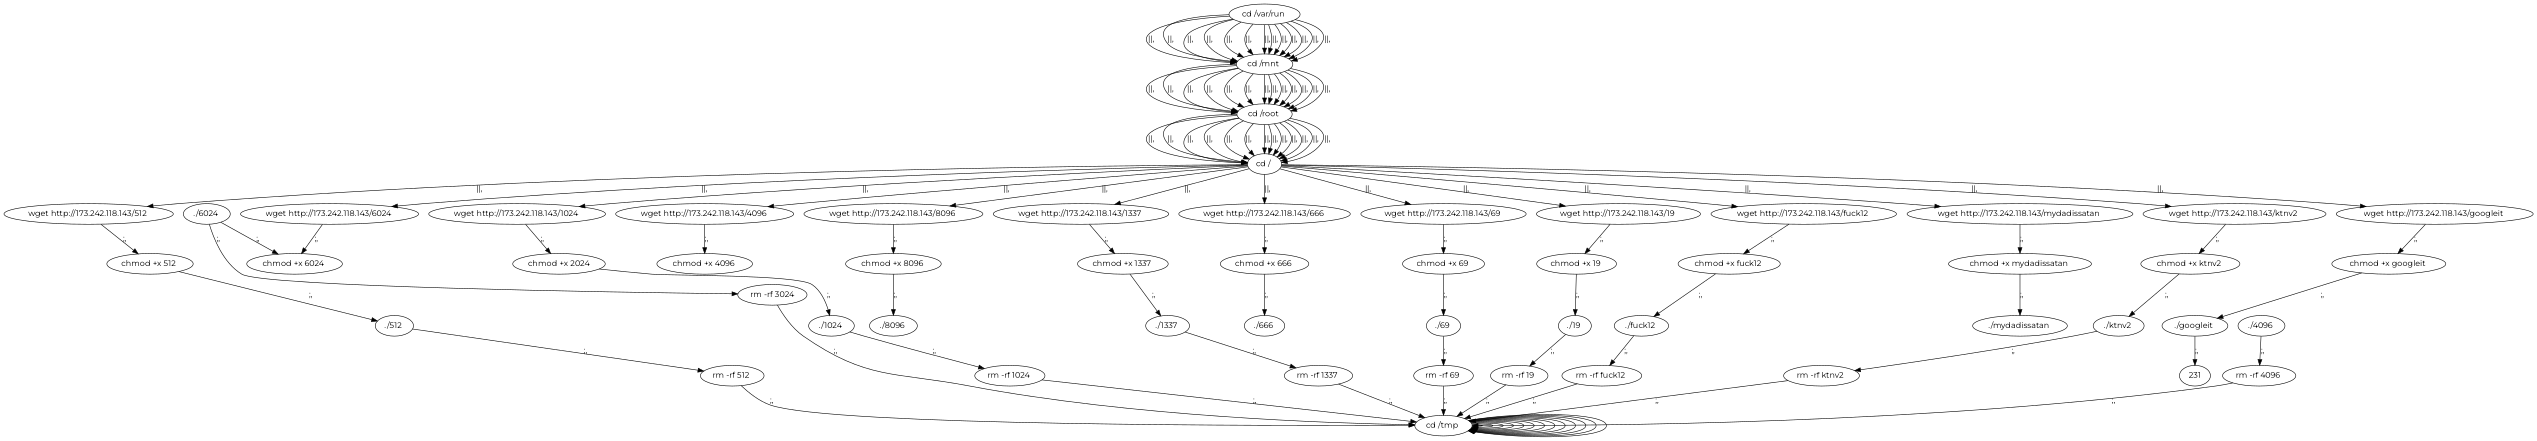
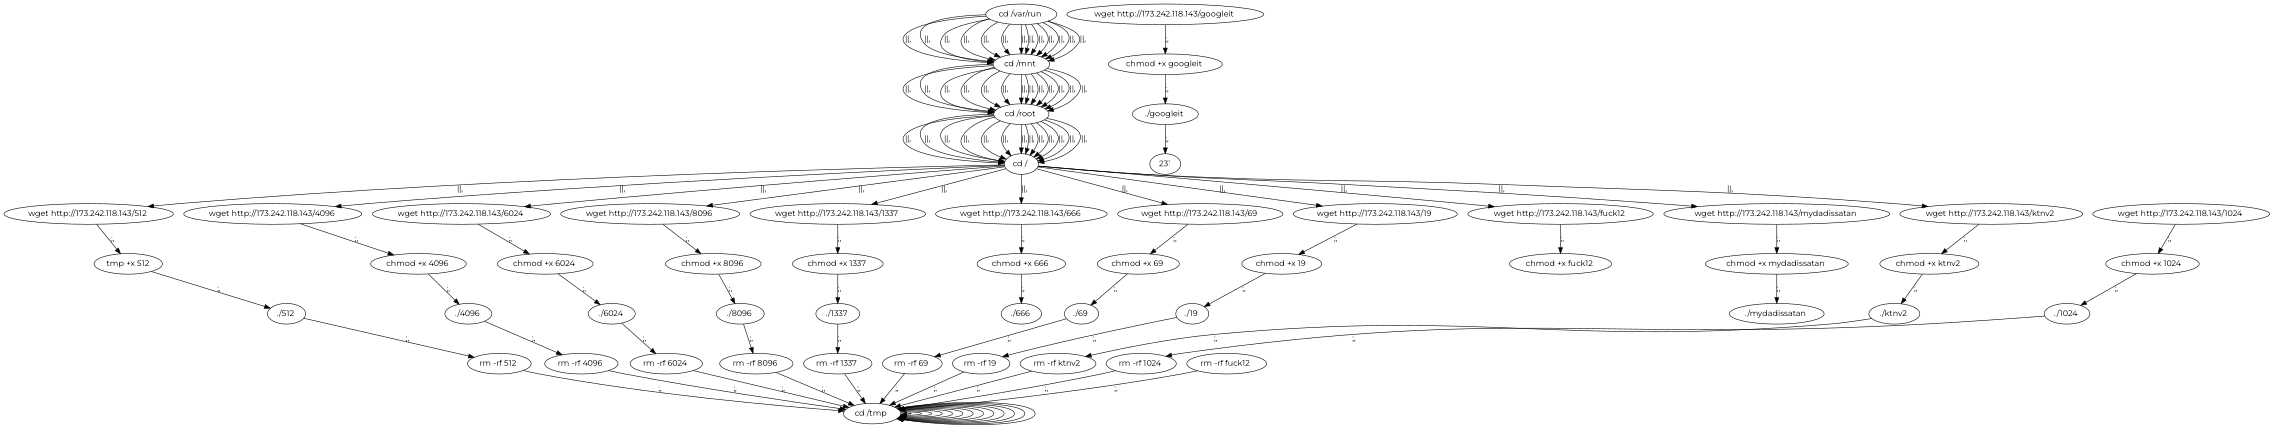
(1821, 177) -> none
(916, 182) -> none
(247, 237) -> (577, 288)
(150, 264) -> (128, 264)
(559, 264) -> (2152, 264)
none -> (442, 287)
(772, 295) -> (666, 364)
(1641, 326) -> none
none -> (756, 364)
